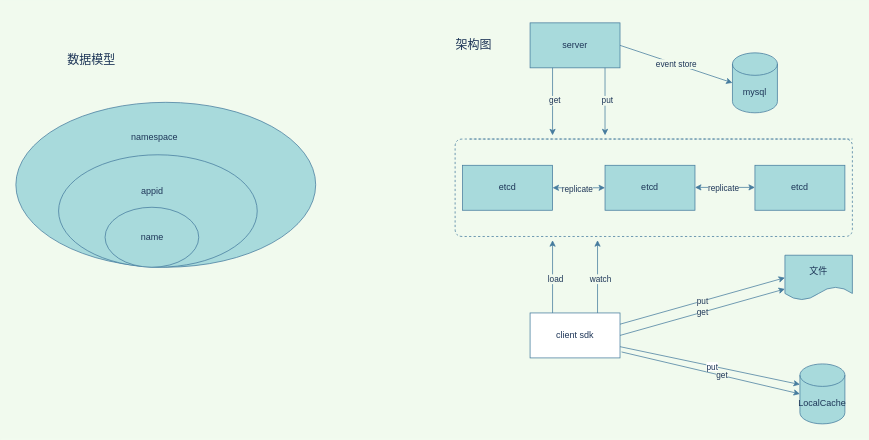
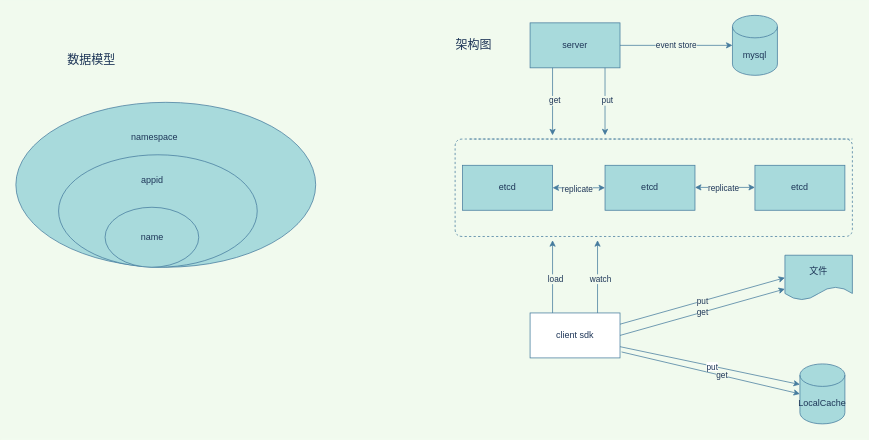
(755, 83) -> (755, 45)
(152, 192) -> (152, 180)
